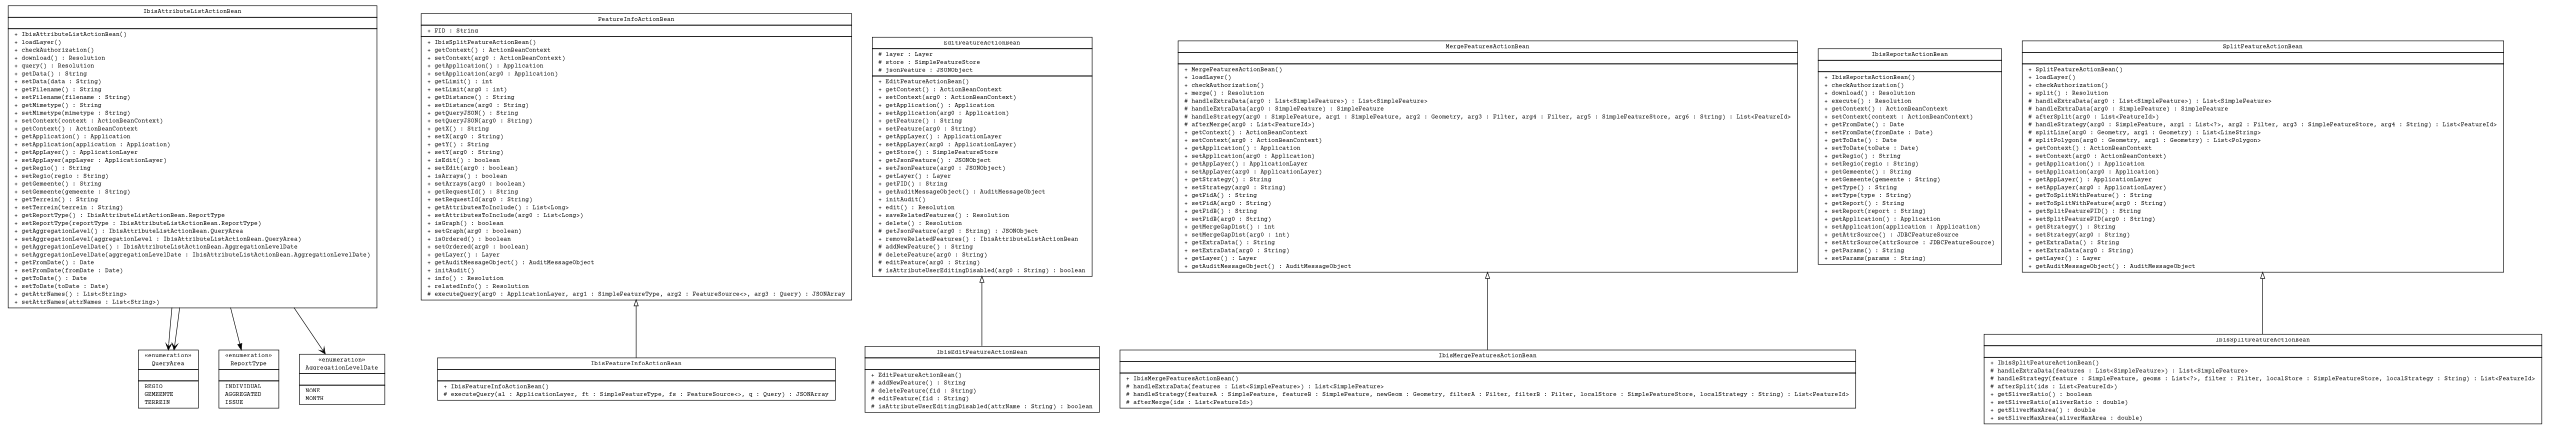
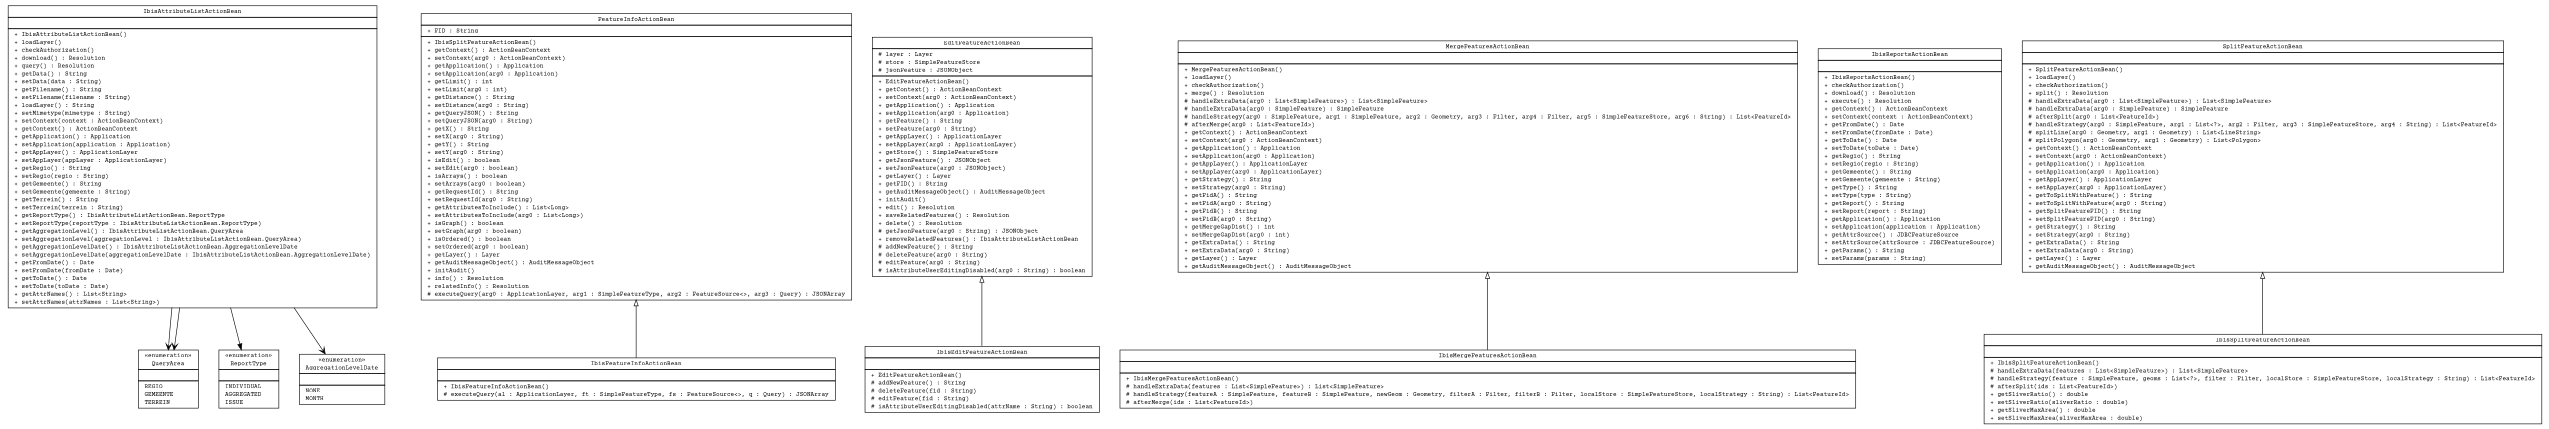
(58, 105) -> (55, 105)
(2041, 394) -> (2040, 394)
